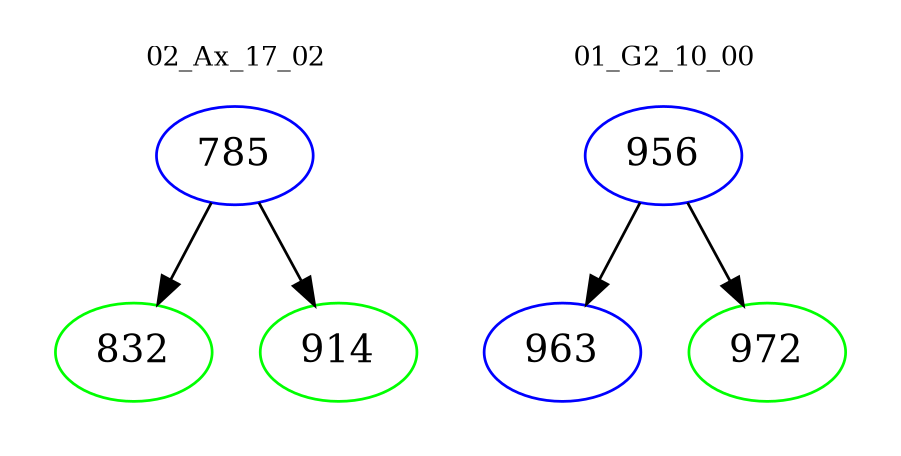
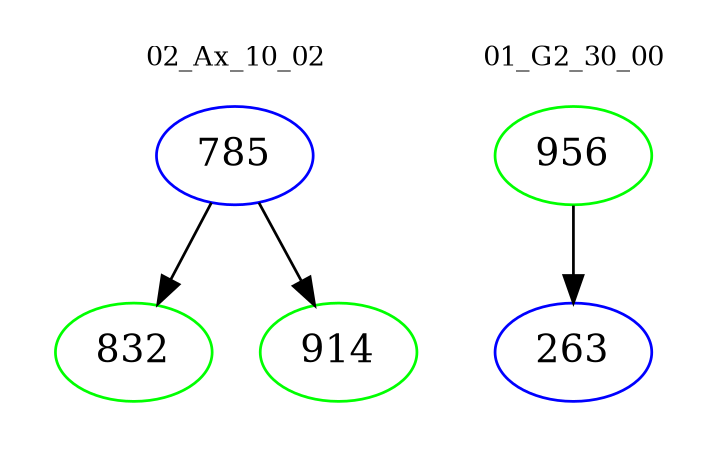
(236, 59) -> (236, 59)
(665, 59) -> (575, 59)
(664, 156) -> (573, 156)
(562, 352) -> (573, 352)
(767, 352) -> none
